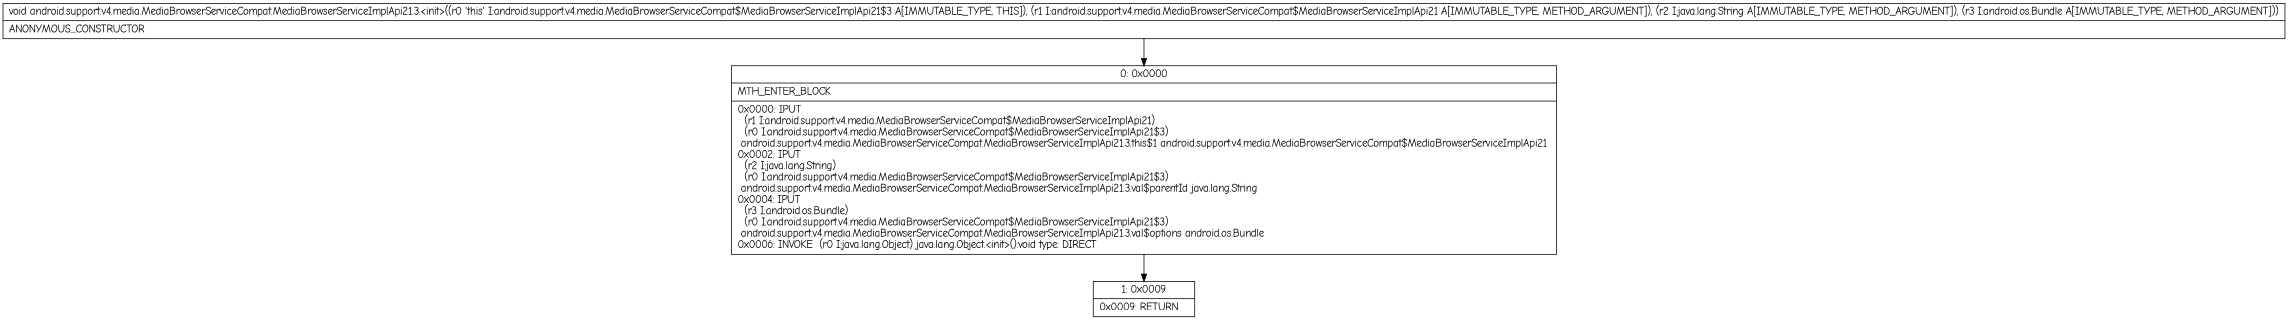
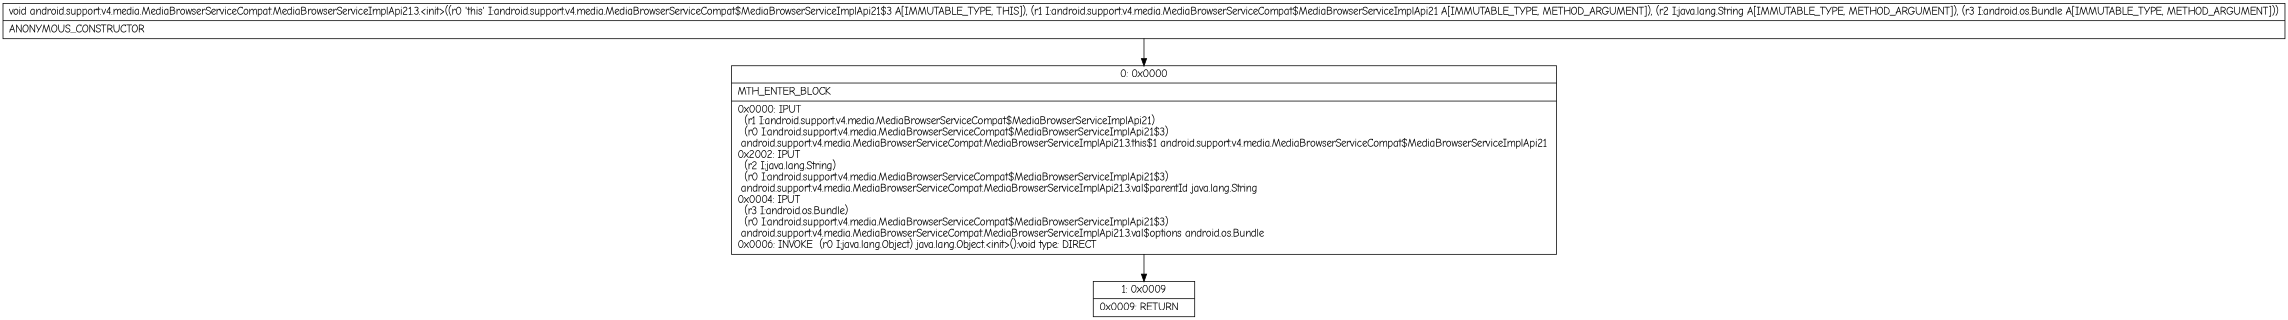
(773, 155) -> (772, 155)
